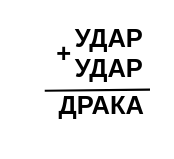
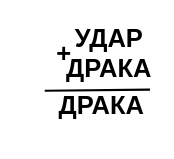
(109, 53) -> (109, 53)
